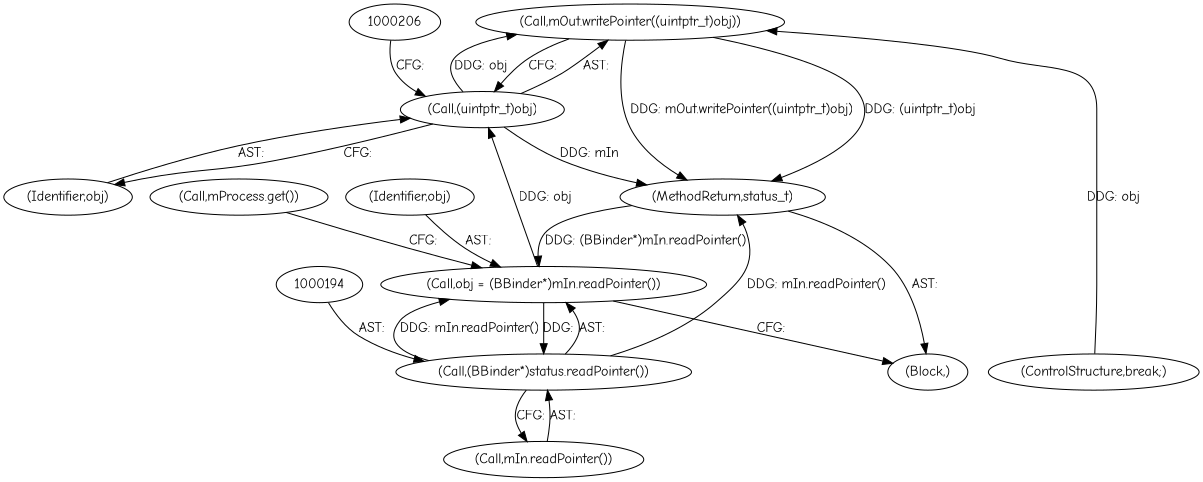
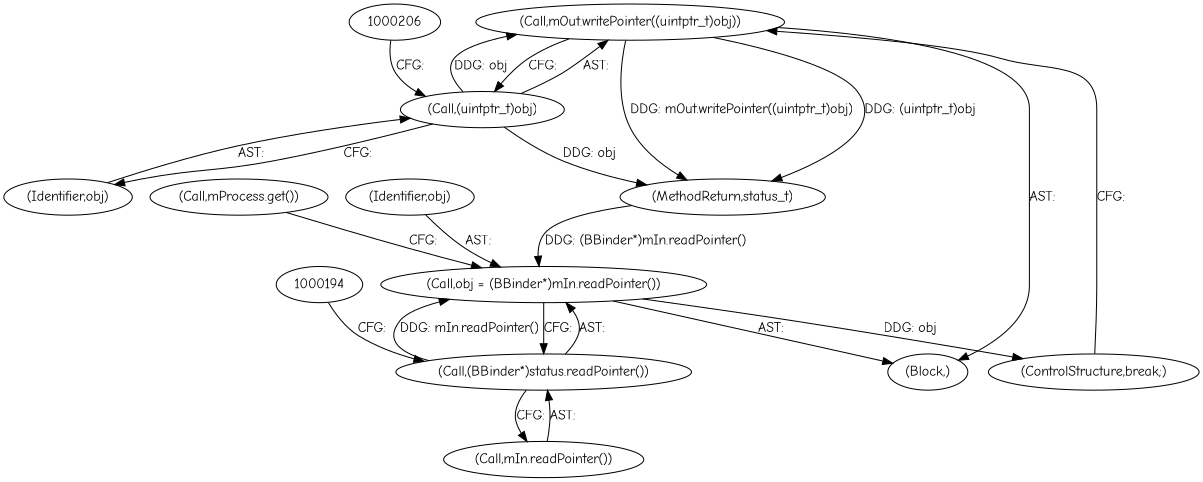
(589, 153) -> (589, 153)
(1113, 197) -> (1113, 197)
(515, 202) -> (828, 326)
(879, 255) -> (1029, 108)
(705, 311) -> none
(374, 328) -> (374, 328)
(560, 328) -> (560, 328)
(773, 328) -> (773, 328)
